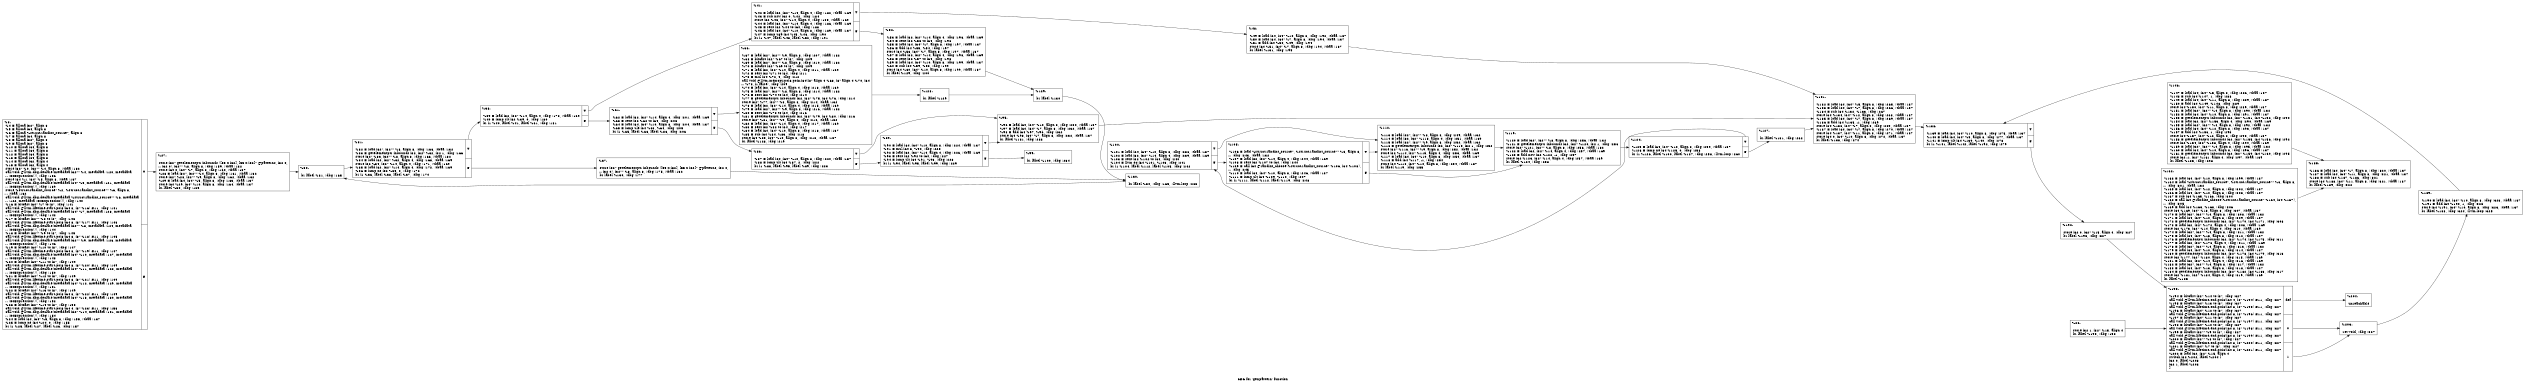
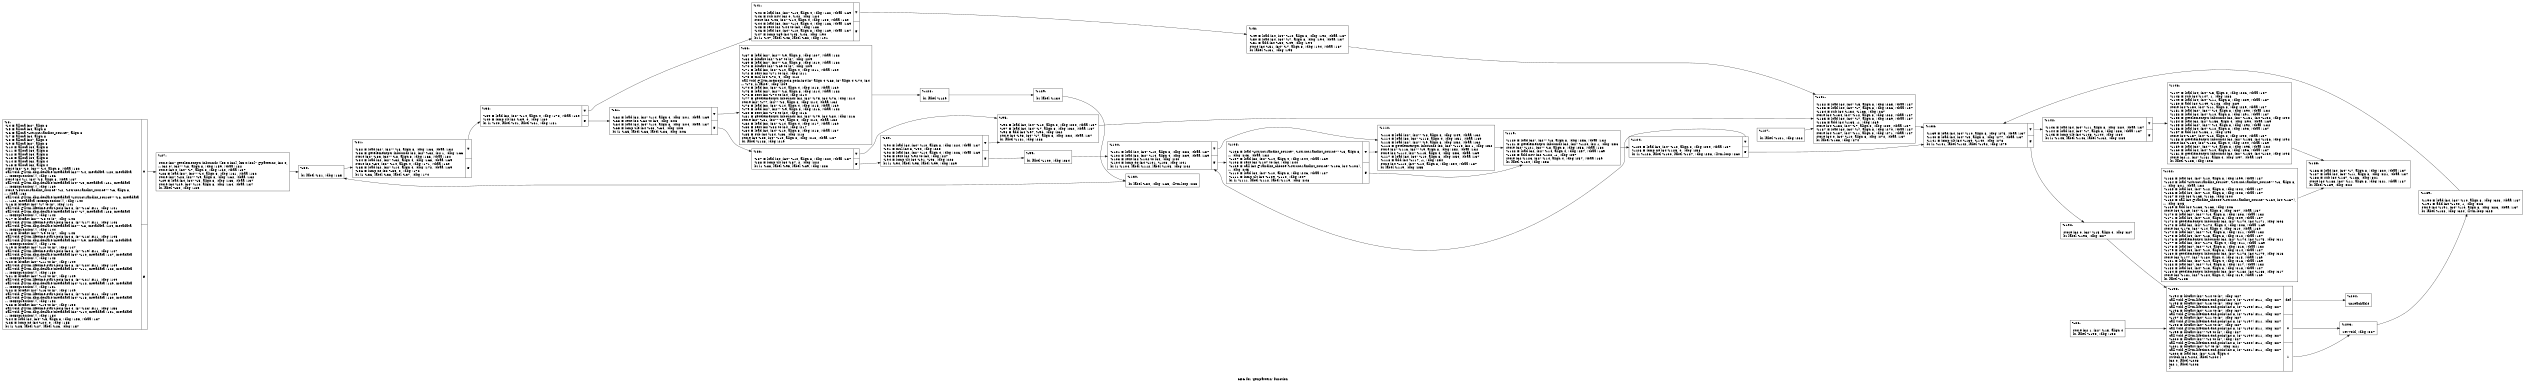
(935, 52) -> none
none -> (2098, 129)
(1758, 147) -> (1835, 151)
none -> (1088, 157)
(1148, 163) -> (1148, 163)
(664, 168) -> none
(2204, 347) -> (2204, 347)
